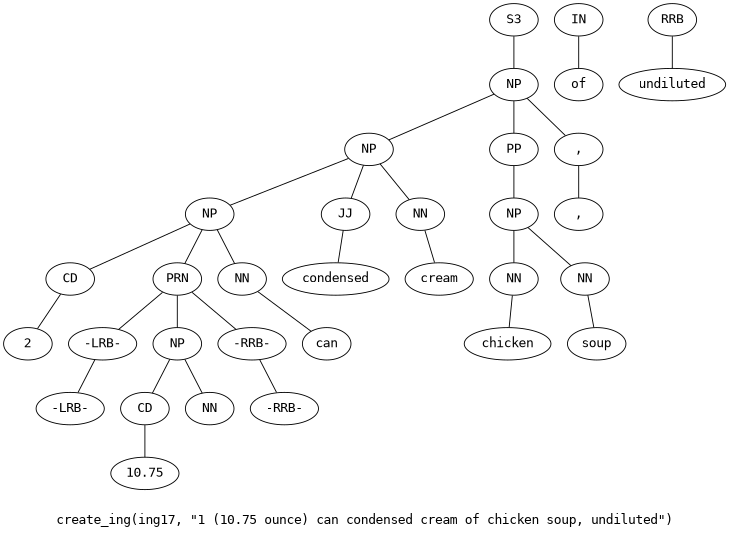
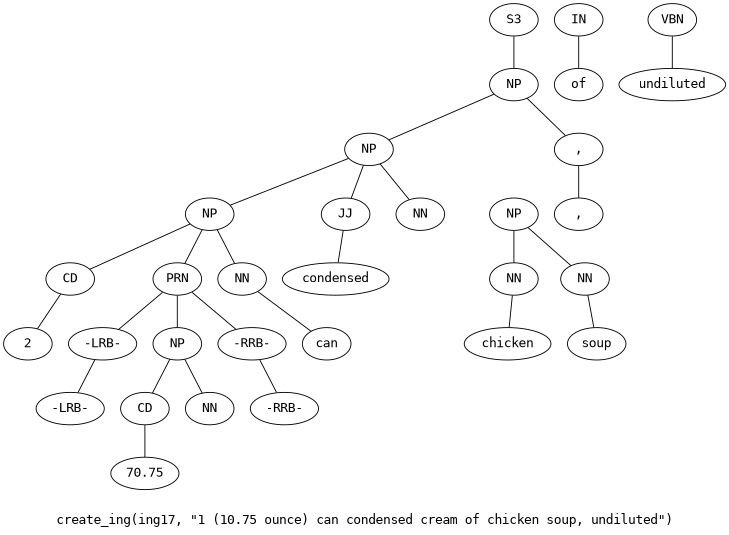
(672, 20) -> (672, 20)
(514, 149) -> none
(439, 279) -> none
(145, 473) -> (145, 473)
